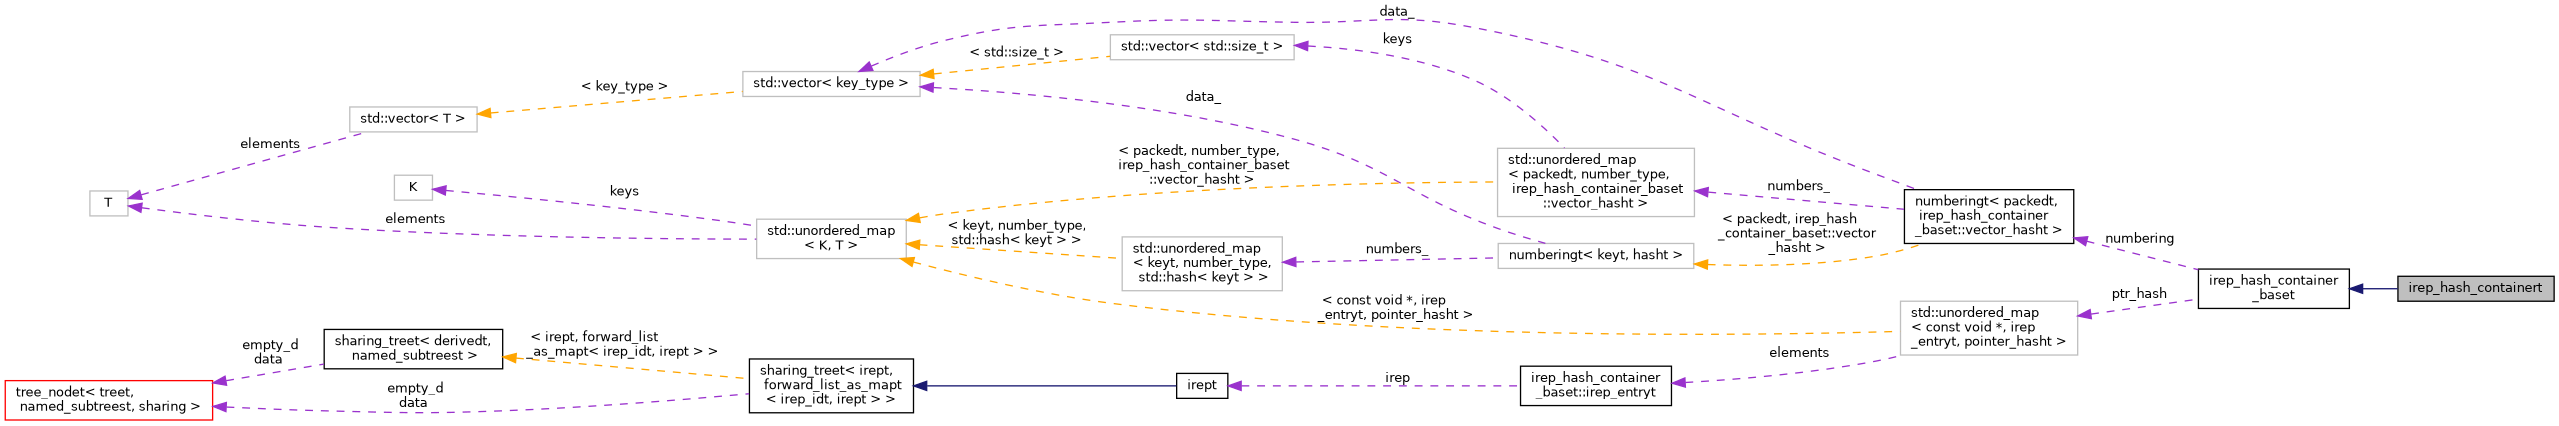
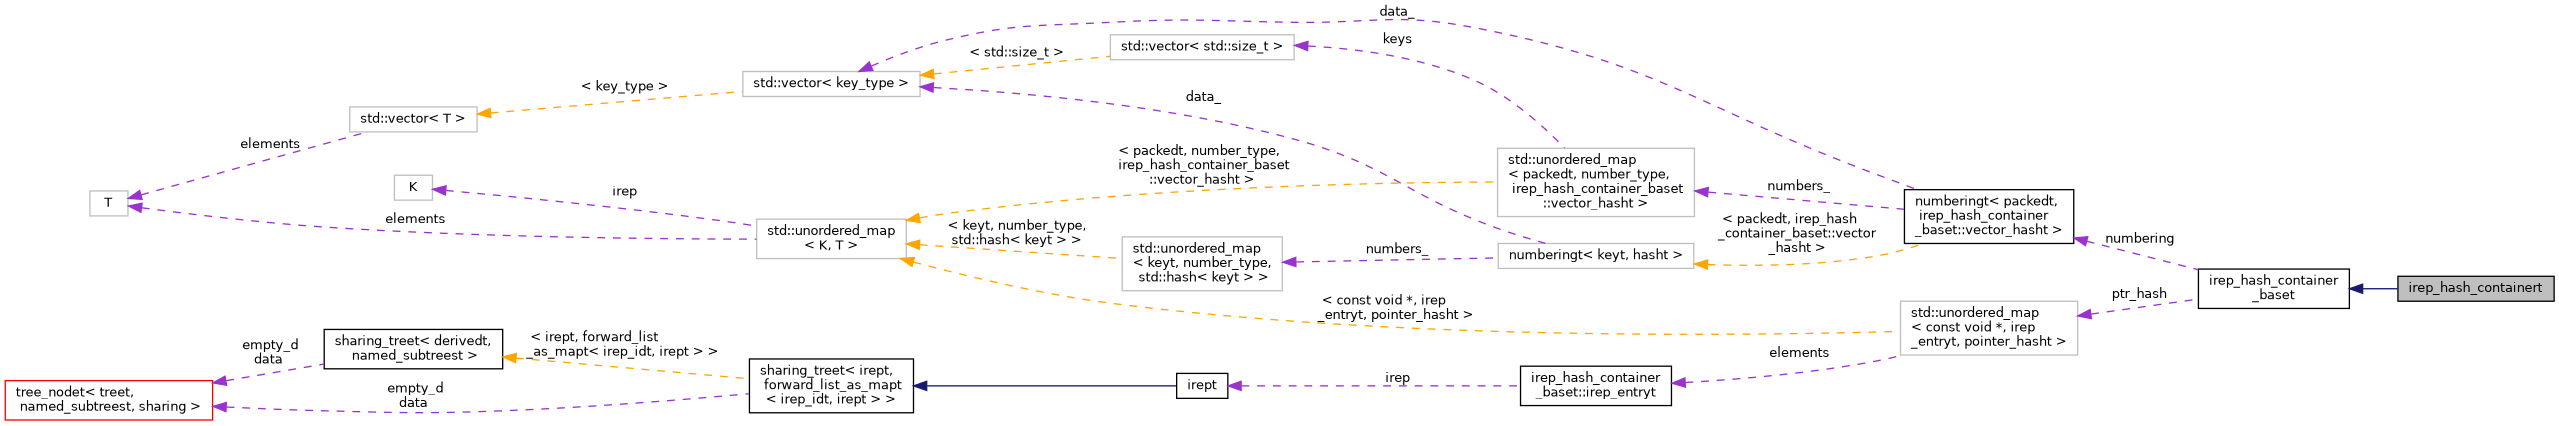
(623, 192) -> (623, 192)
